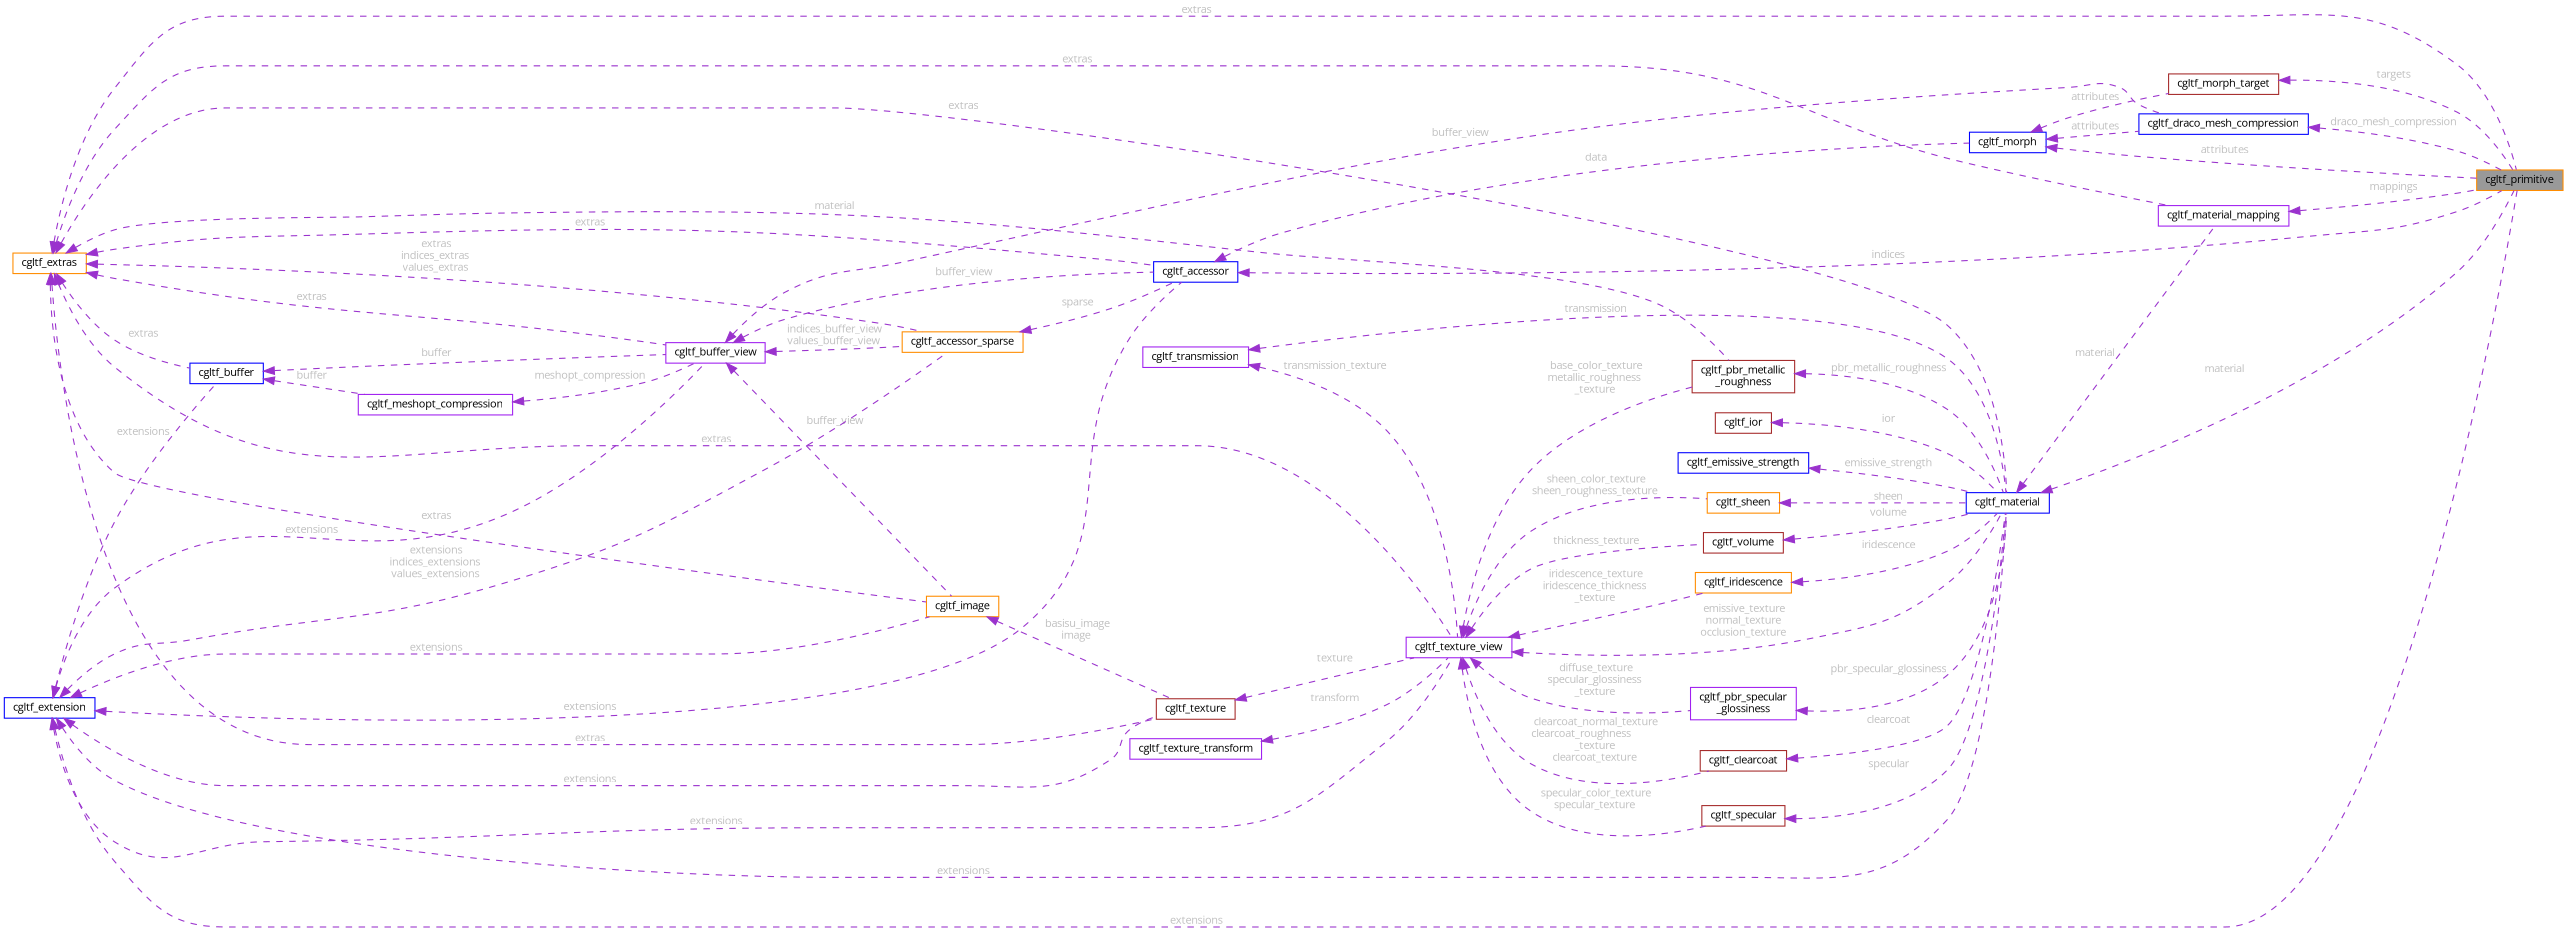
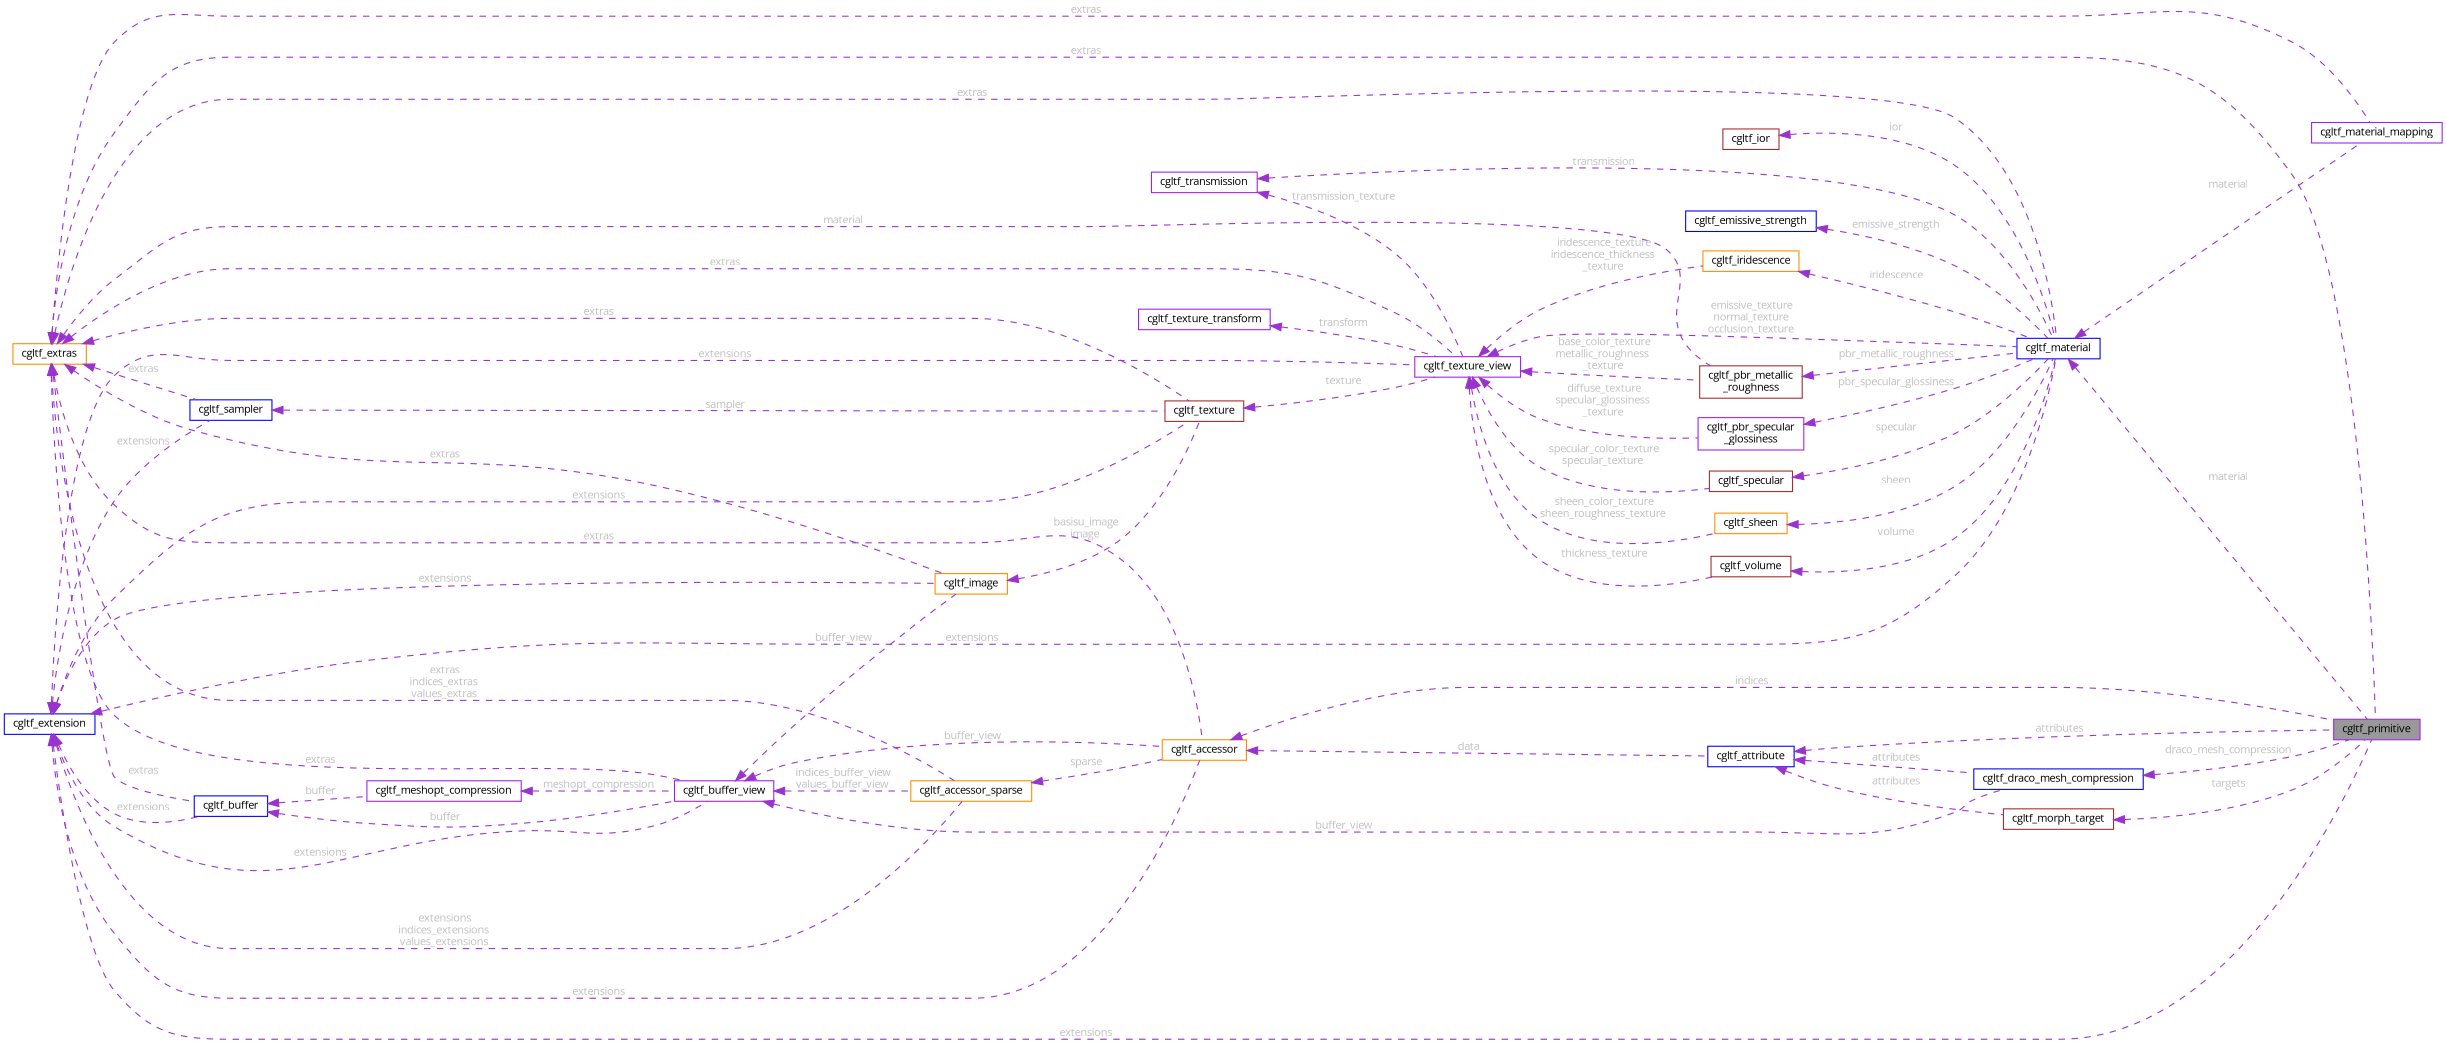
(2008, 142) -> (1751, 756)
(2520, 180) -> (2377, 730)
(2389, 202) -> none
(1196, 272) -> (1204, 750)
none -> (231, 410)
(1743, 761) -> none
